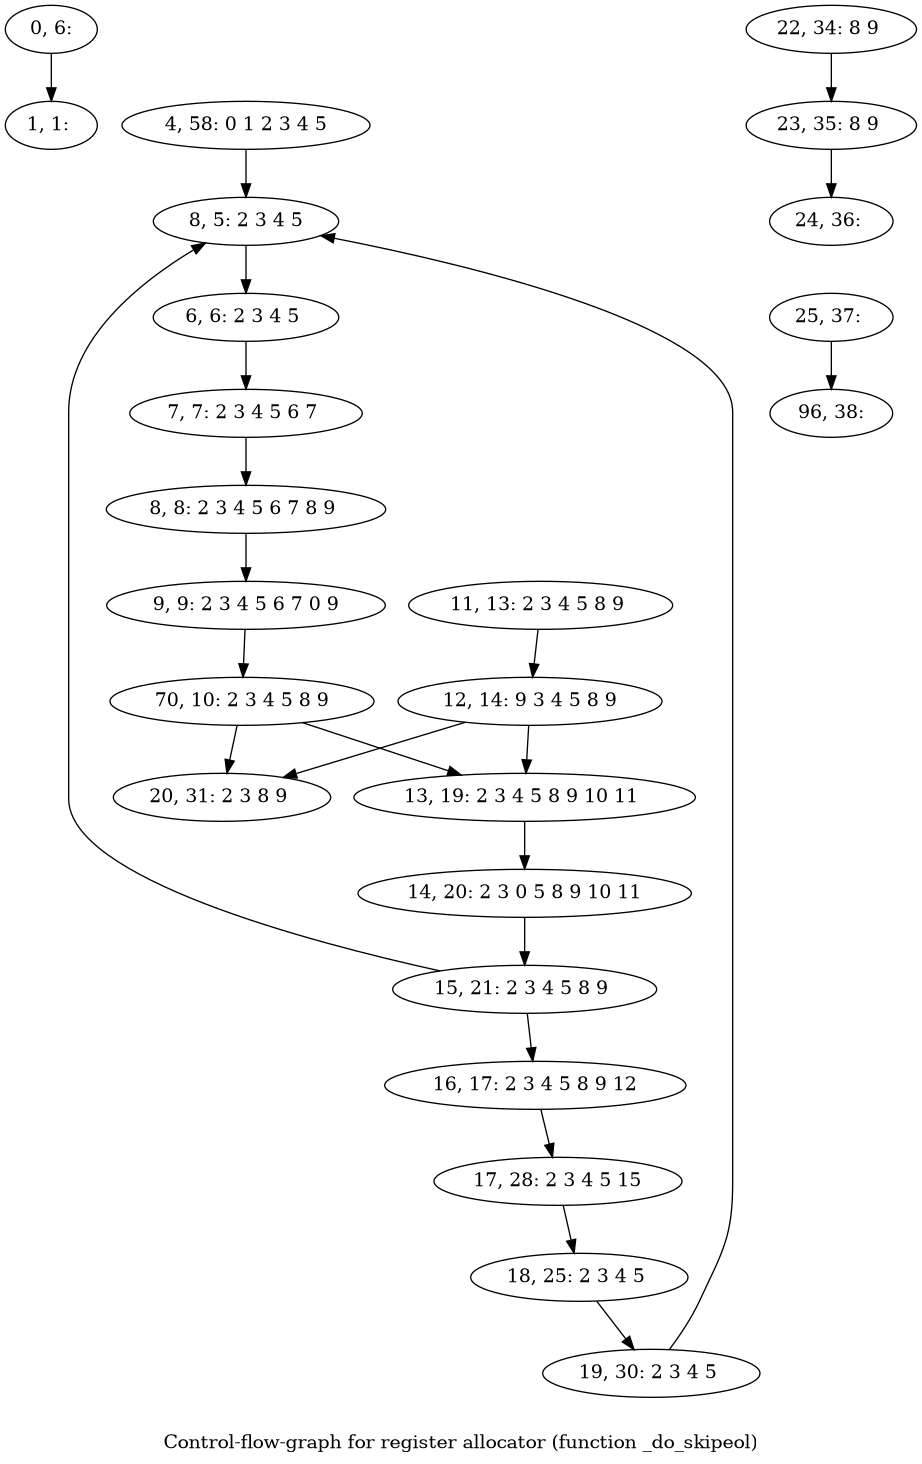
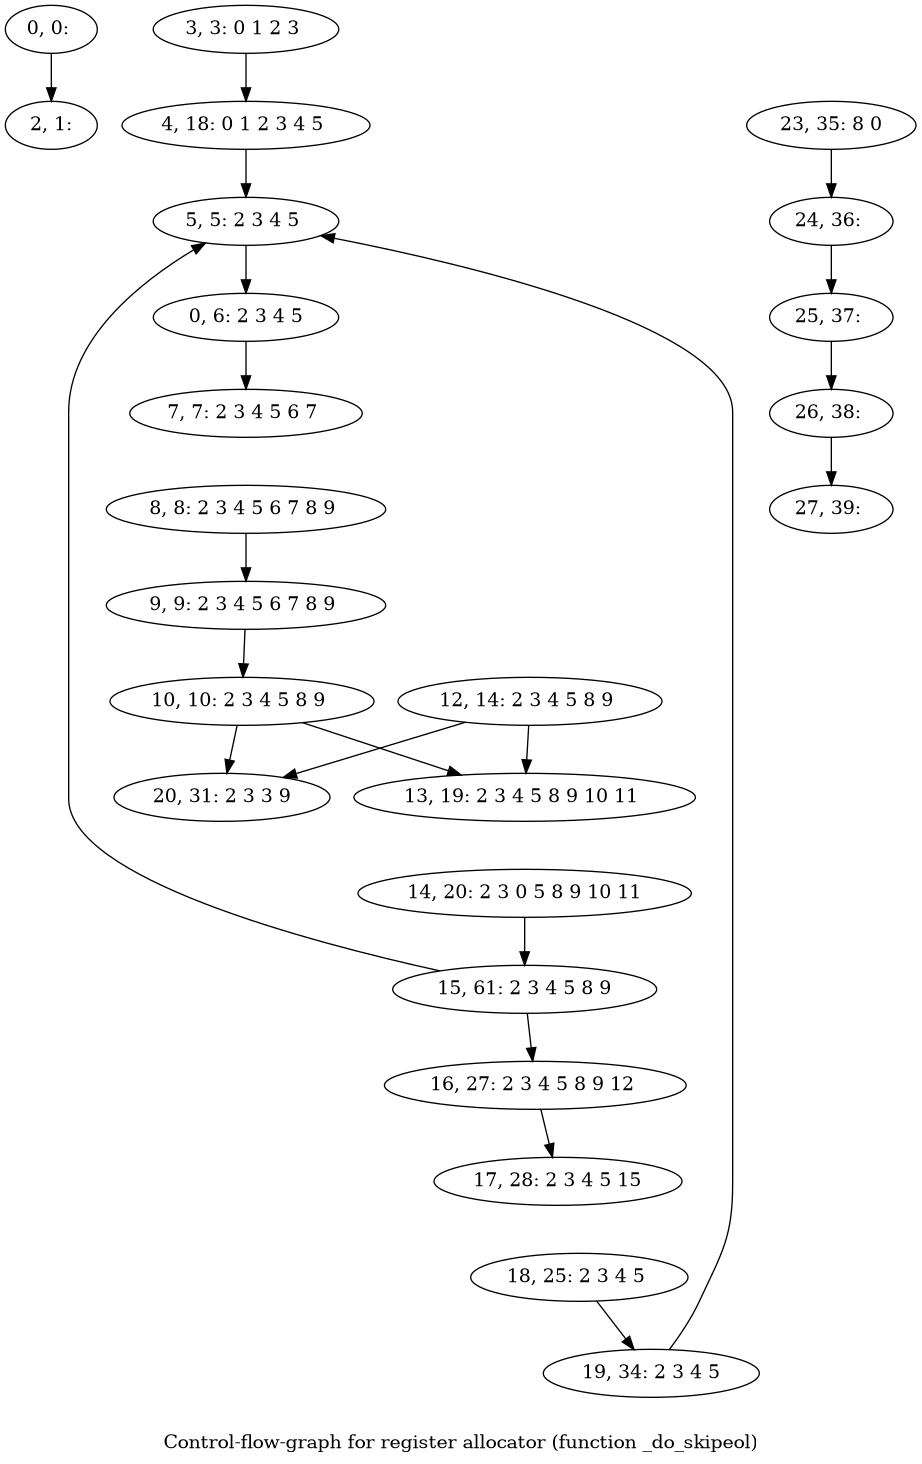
(51, 29) -> (51, 29)
none -> (246, 29)
(831, 29) -> none
(51, 125) -> (51, 125)
(246, 125) -> (246, 125)
(831, 125) -> (831, 125)
(246, 221) -> (246, 221)
none -> (831, 263)
(246, 317) -> (246, 317)
(831, 413) -> (831, 413)
(246, 455) -> none
none -> (831, 509)
(246, 605) -> (246, 605)
(541, 605) -> none
(242, 701) -> (242, 701)
(530, 701) -> (530, 701)
(222, 797) -> (222, 797)
(525, 839) -> none
(525, 989) -> (525, 989)
(535, 1085) -> (535, 1085)
(567, 1223) -> none
(651, 1373) -> (651, 1373)
